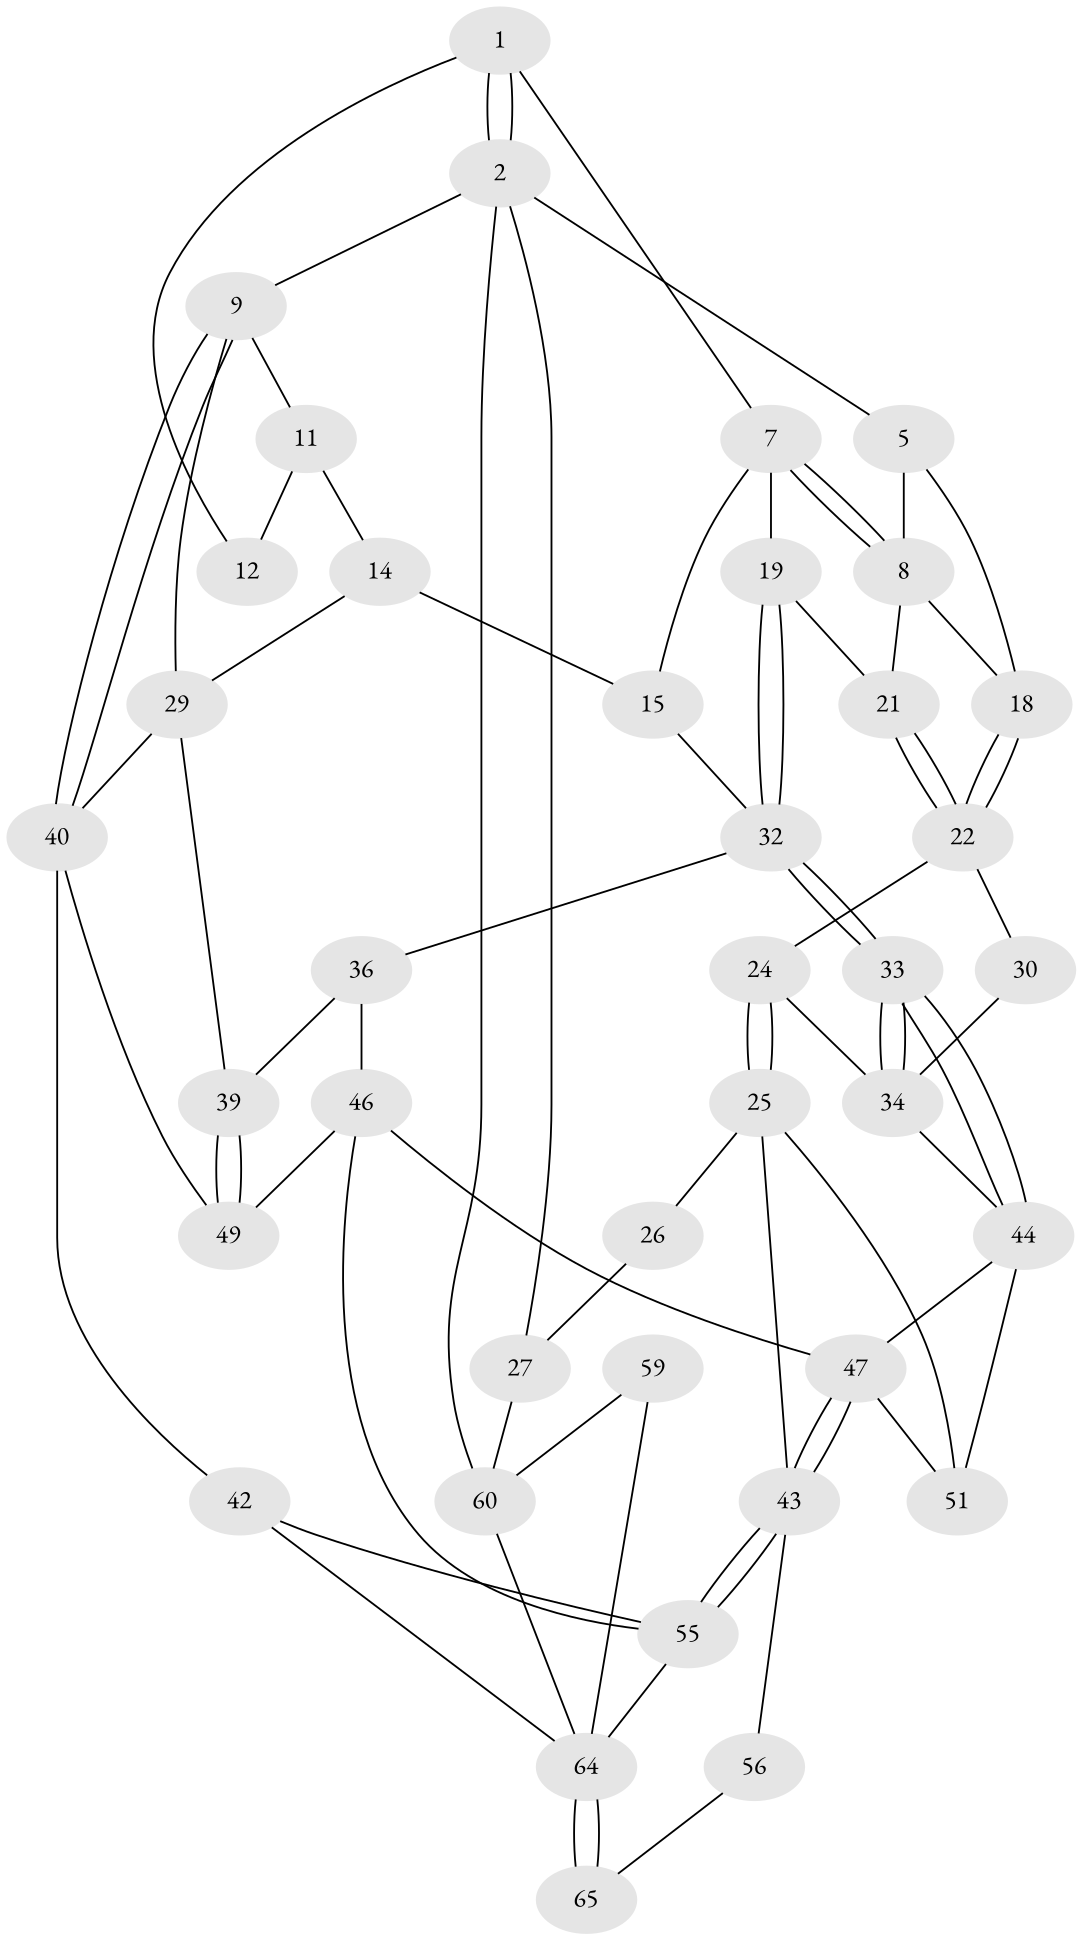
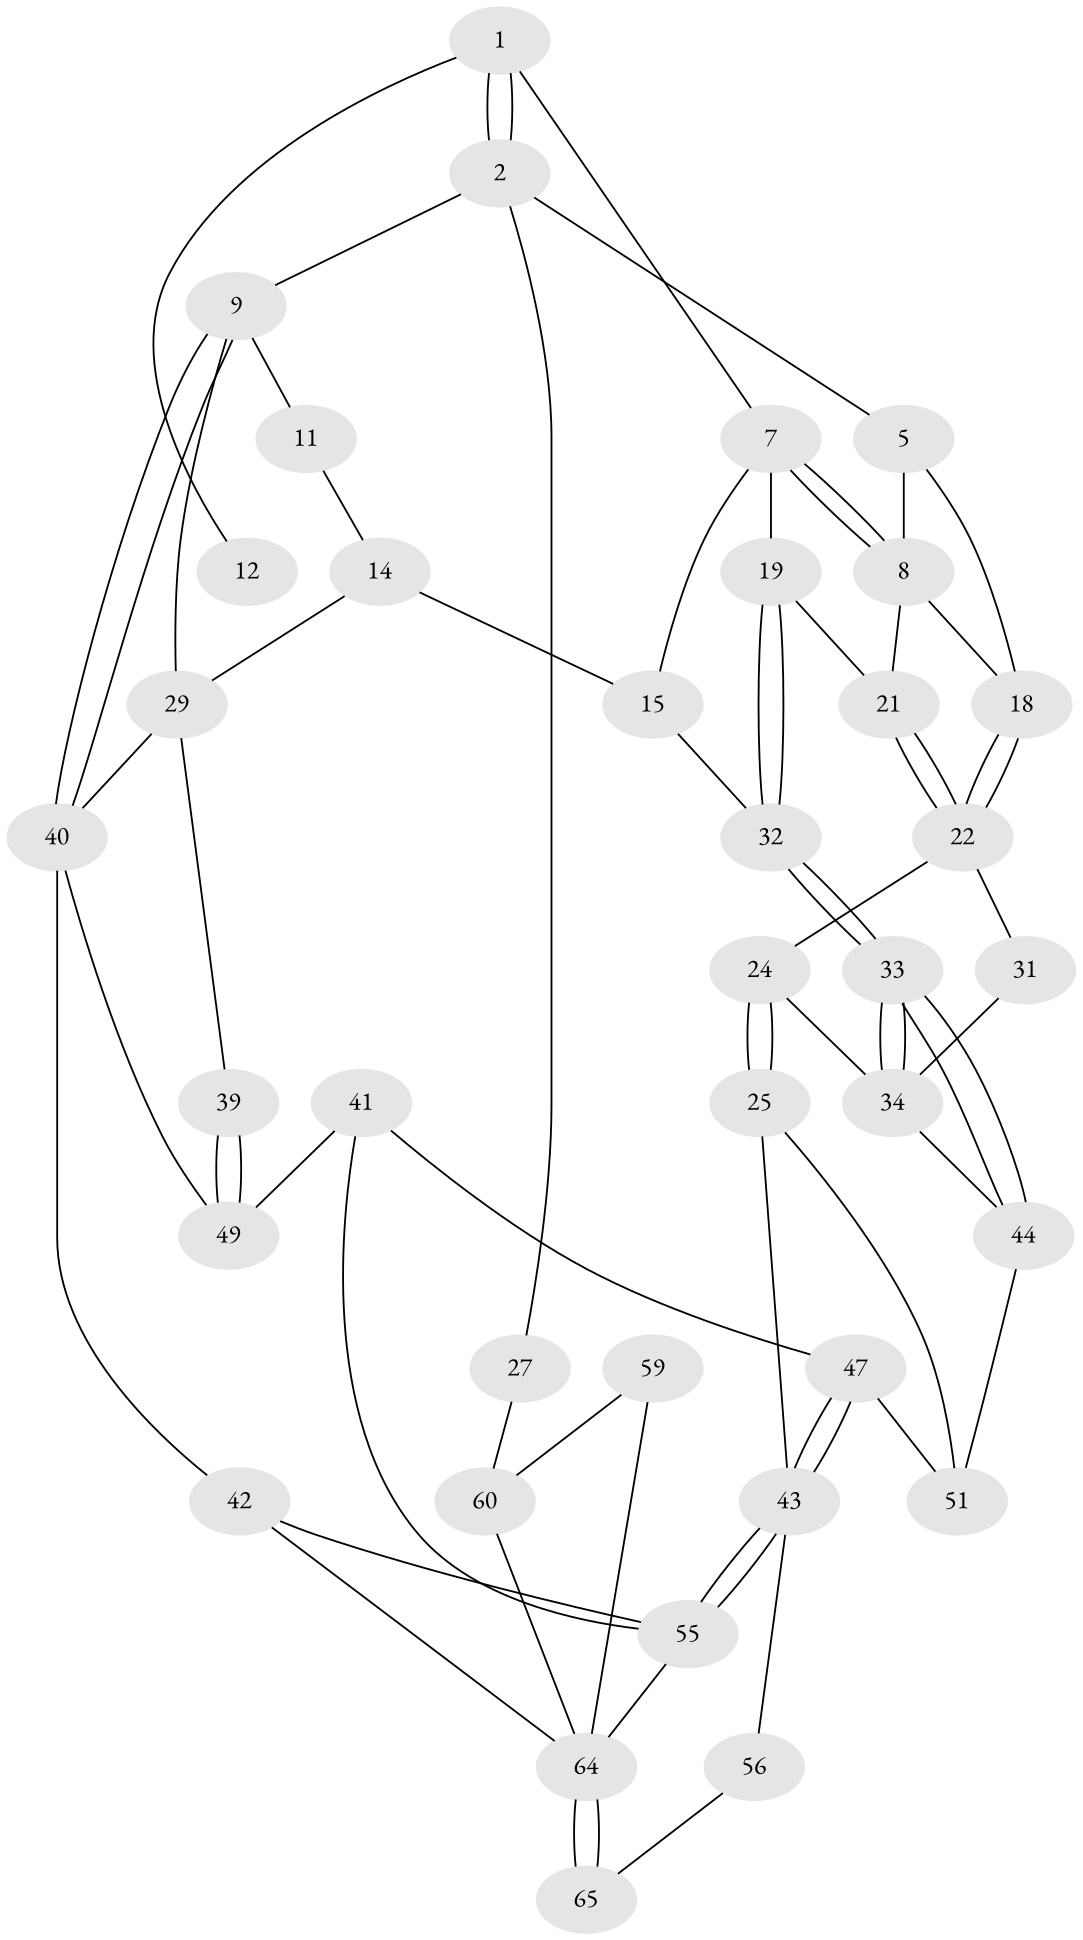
(277, 505) -> none
(481, 840) -> none
(362, 970) -> none
(1026, 970) -> (1026, 970)
(362, 1103) -> (362, 1103)
(653, 1236) -> none
(940, 1302) -> none
